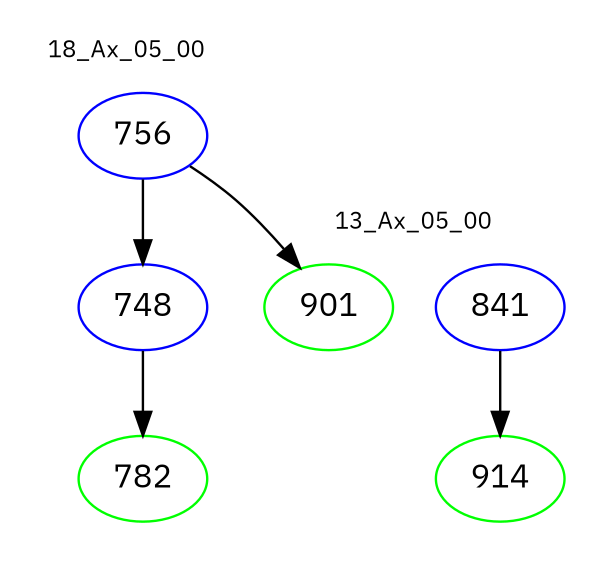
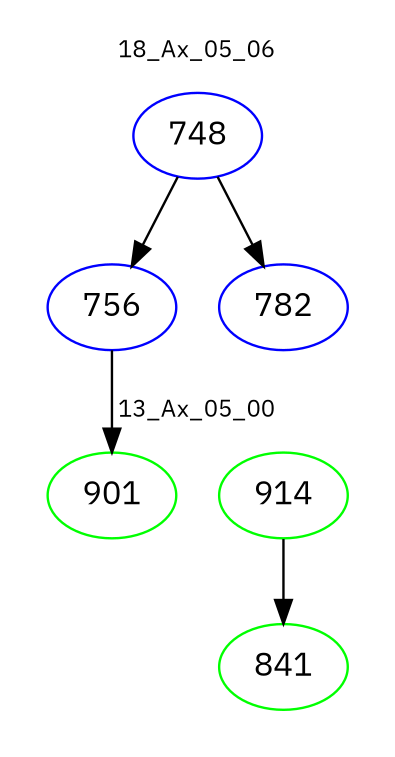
(127, 51) -> (198, 51)
(143, 210) -> (160, 211)
(500, 307) -> (283, 667)
(500, 381) -> (283, 570)
(143, 479) -> (283, 307)
